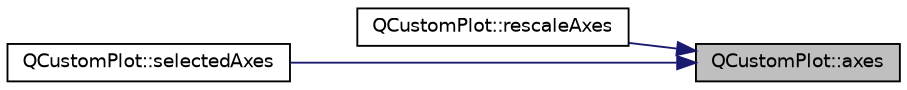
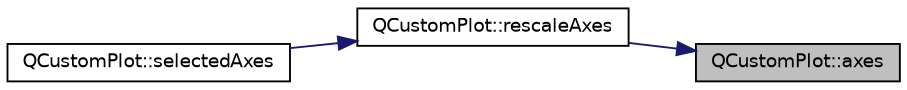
(484, 63) -> (314, 46)
